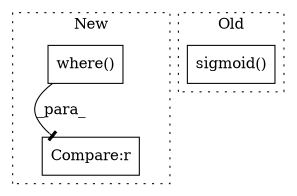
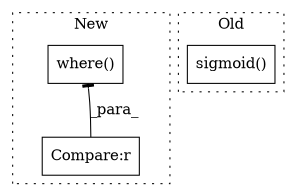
(35, 108) -> (90, 113)
